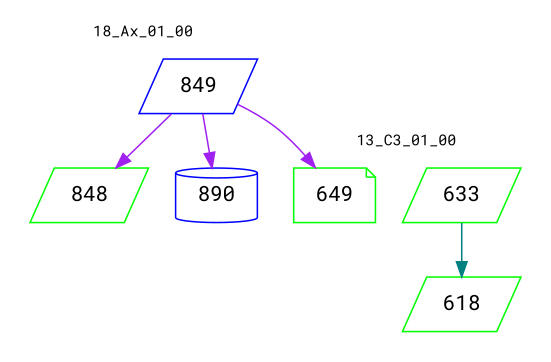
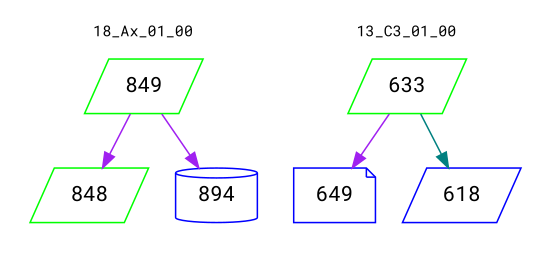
(198, 86) -> (144, 86)
(260, 117) -> (375, 135)
(216, 195) -> (216, 195)
(335, 195) -> (335, 195)
(462, 304) -> (462, 195)
